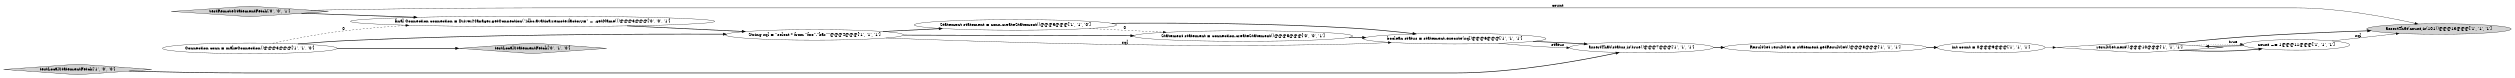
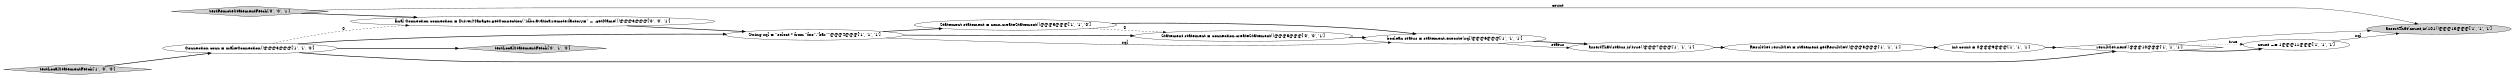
(2268, 35) -> (2268, 35)
(2226, 46) -> (1206, 62)
(2049, 47) -> (2049, 47)
(873, 73) -> (157, 60)
